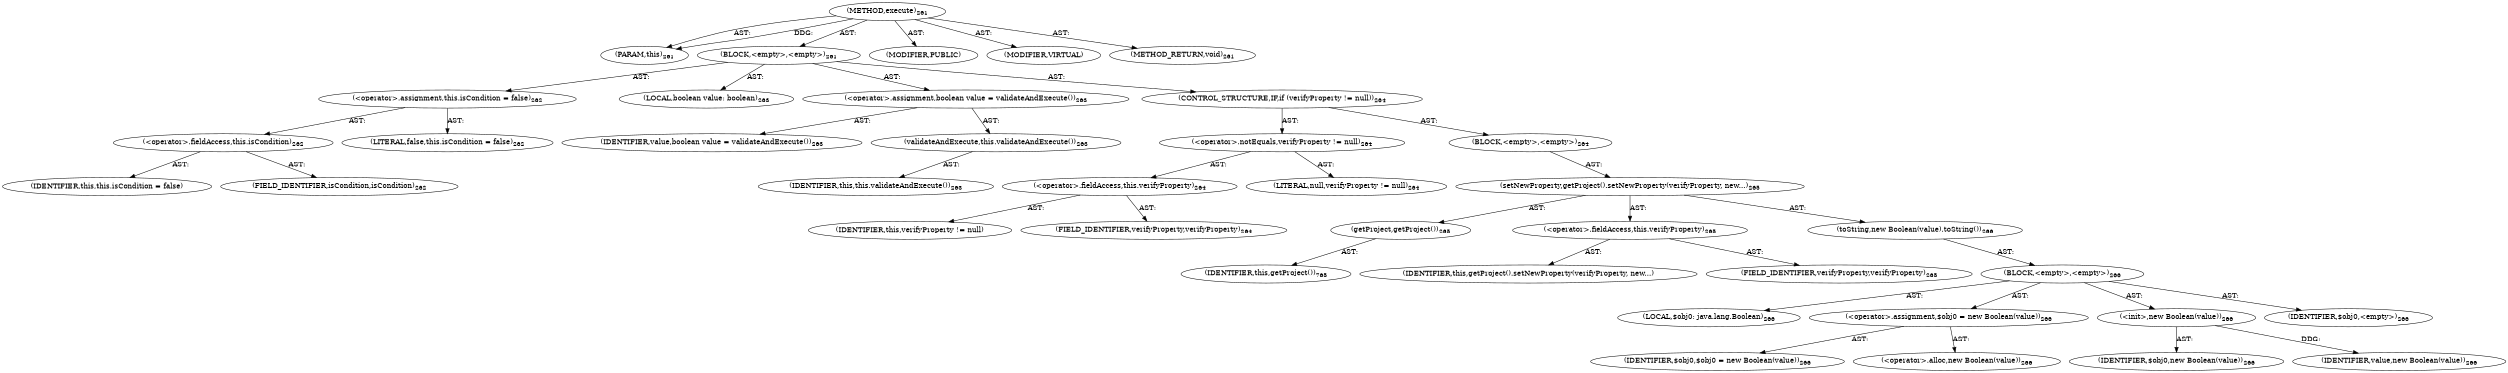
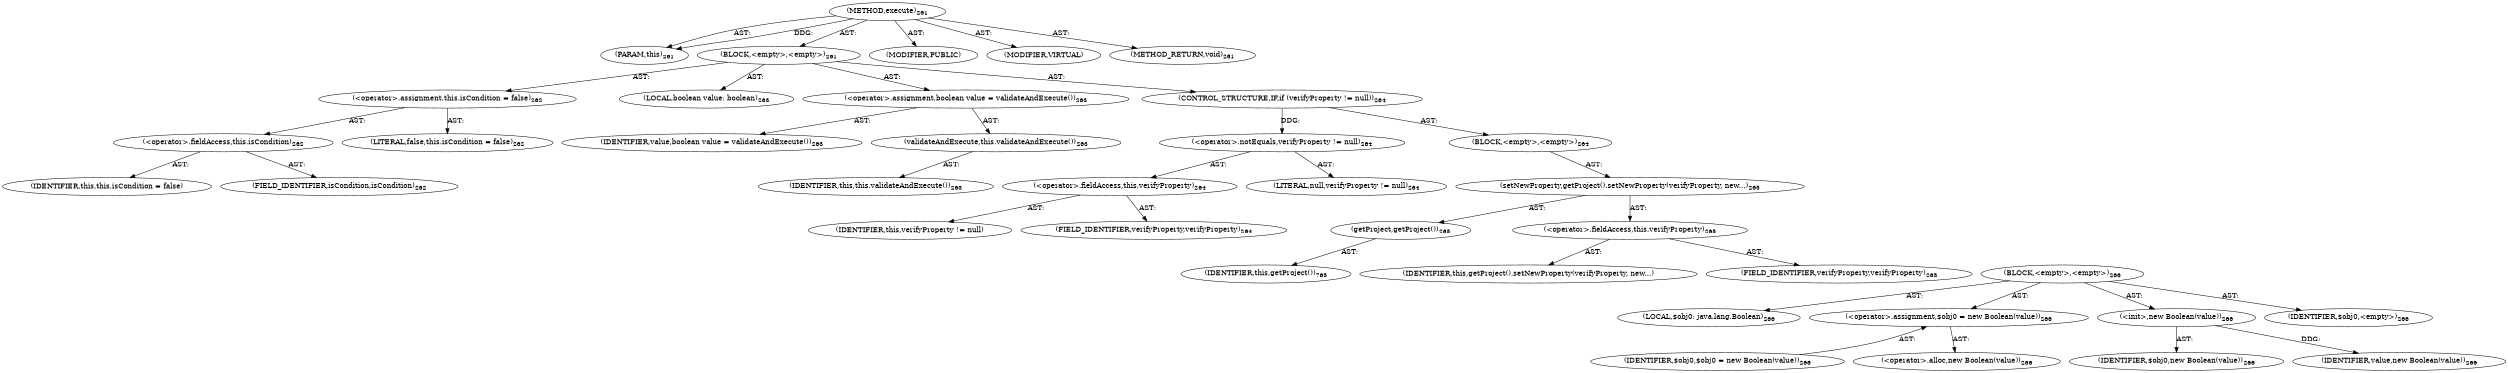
(1292, 121) -> (1292, 121)
(1915, 230) -> none
(1834, 339) -> (1862, 345)
